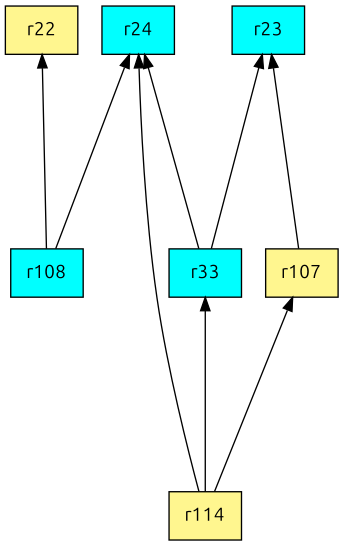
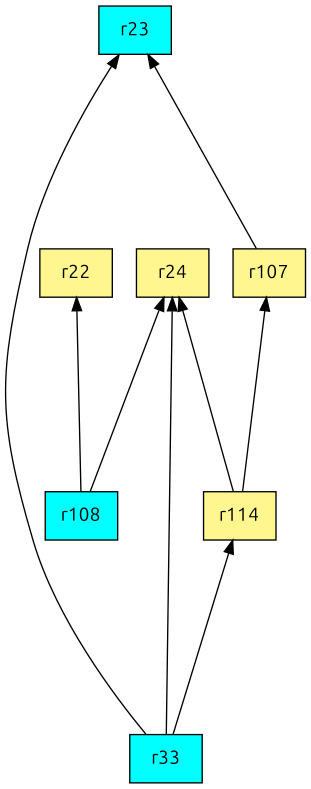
(138, 30) -> (173, 273)
(205, 401) -> (201, 644)
